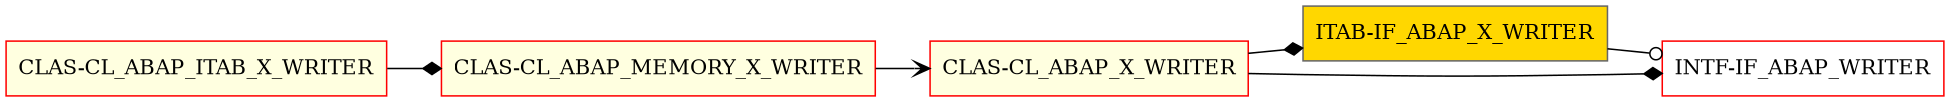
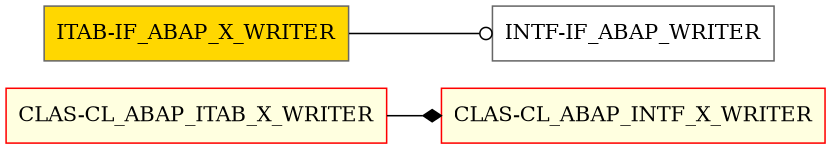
(658, 68) -> (633, 116)
(1089, 68) -> none
(1803, 68) -> (633, 33)
